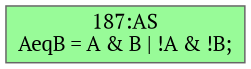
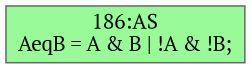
(125, 34) -> (125, 34)
